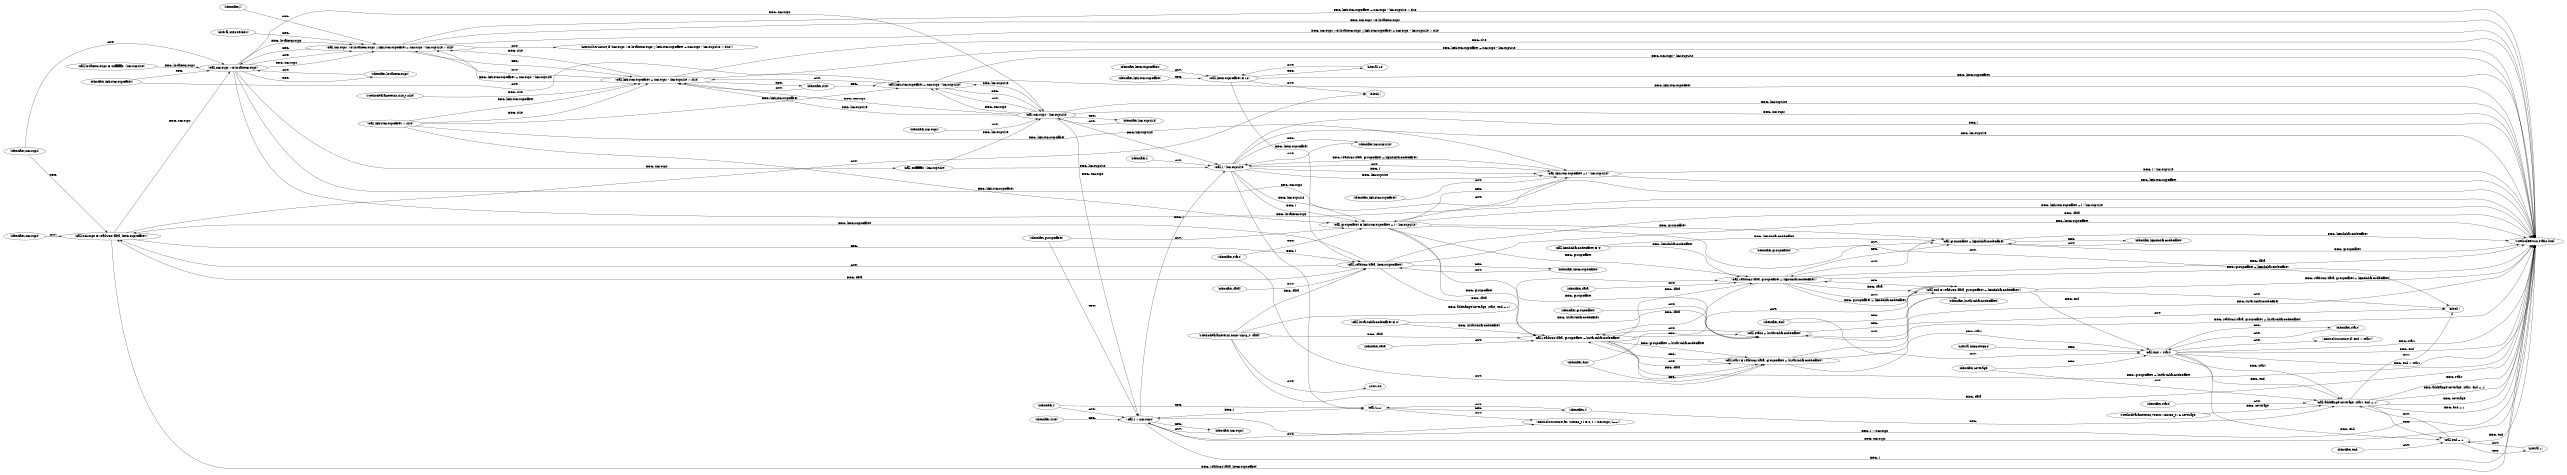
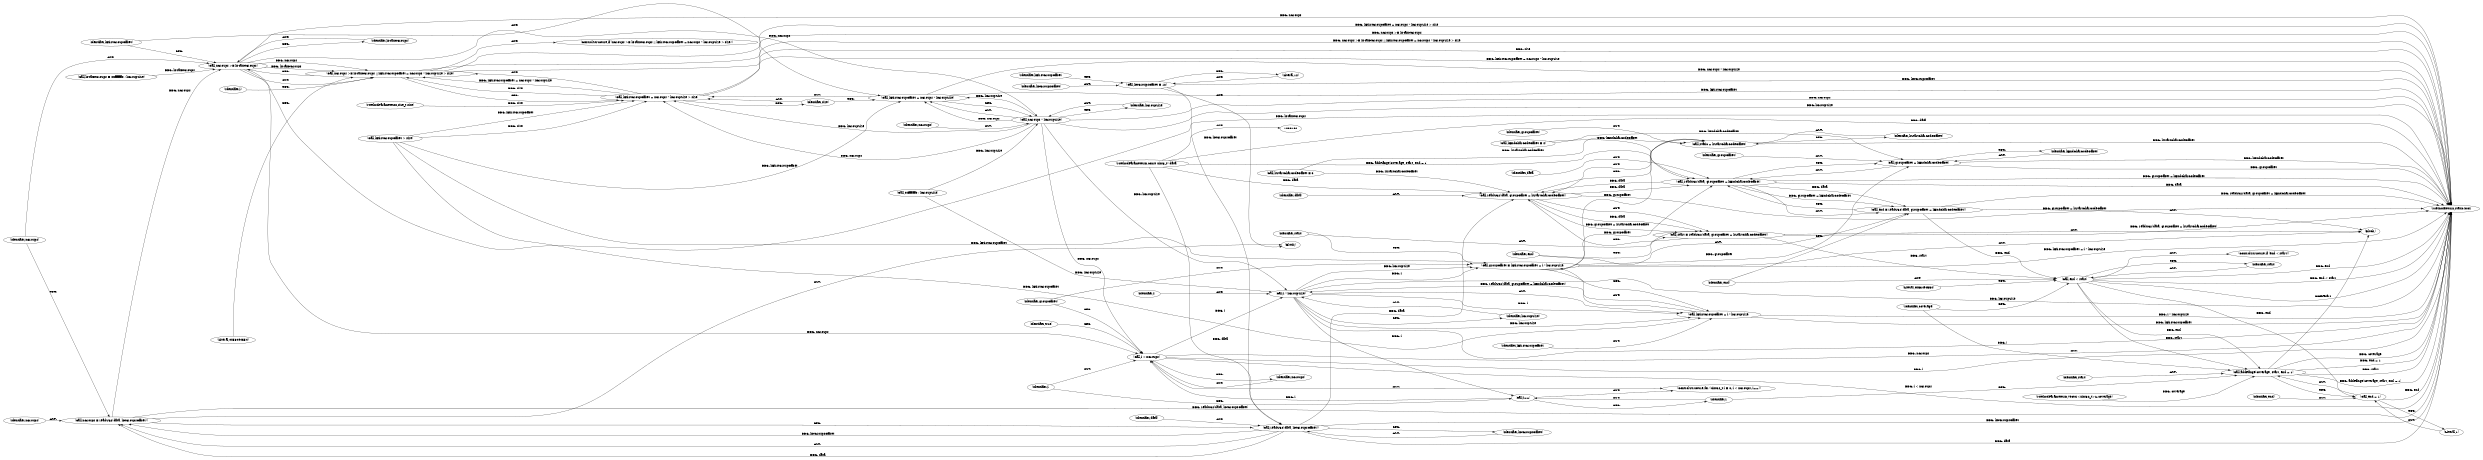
(548, 168) -> (588, 334)
(1457, 296) -> none
